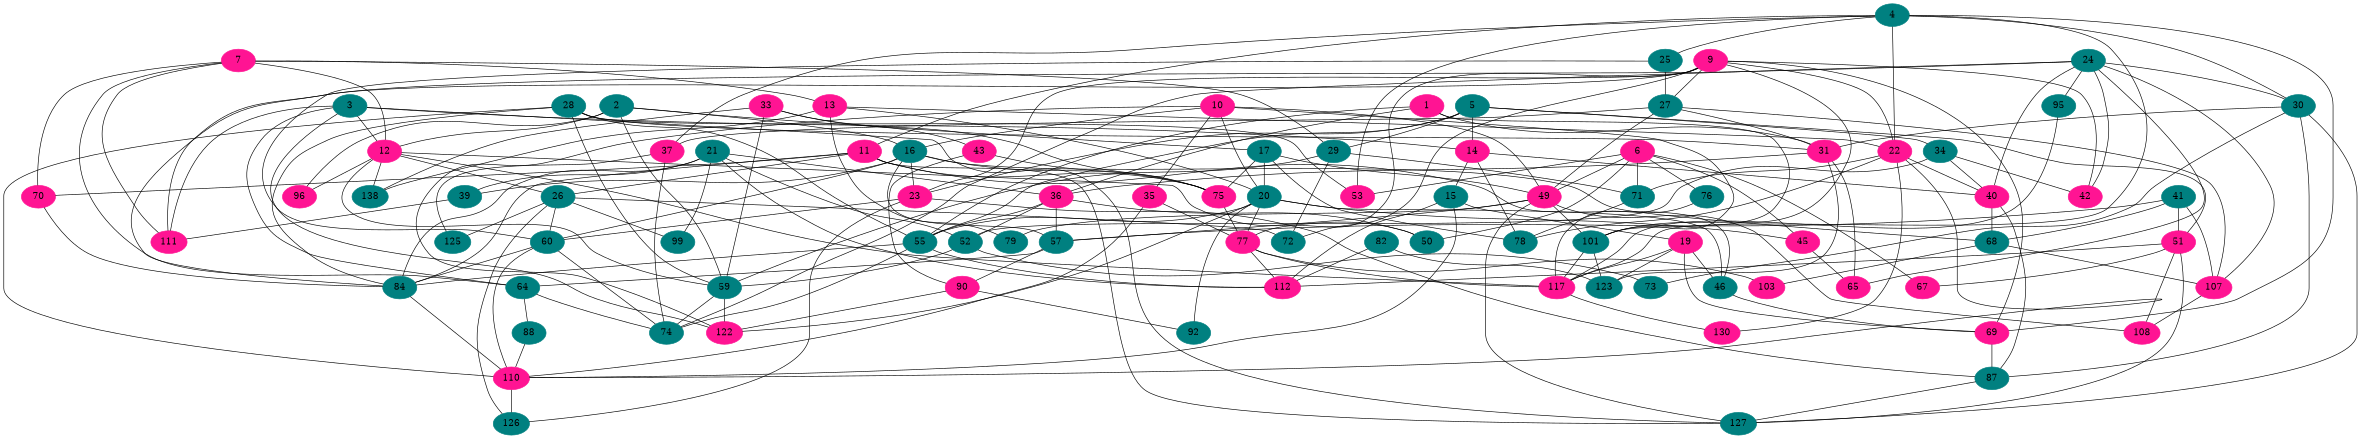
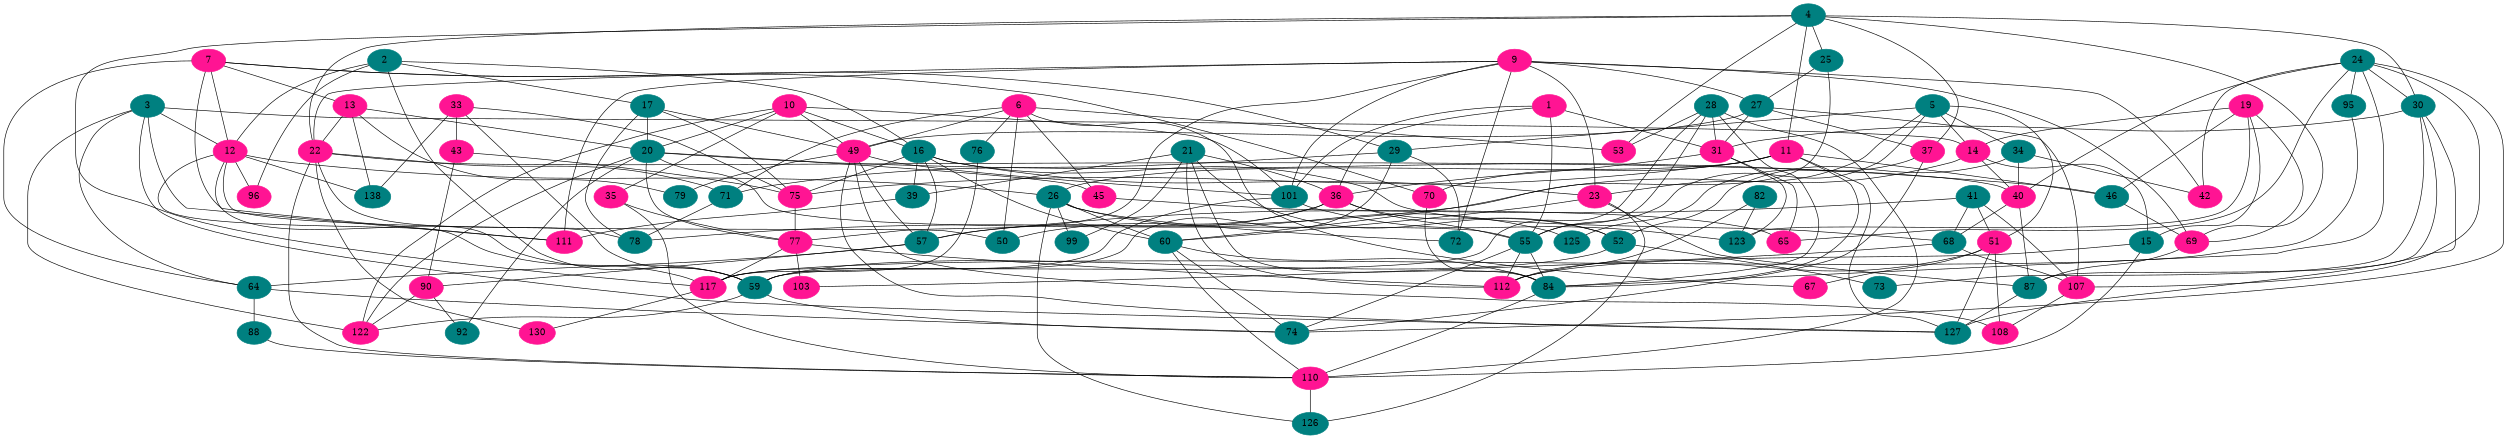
(1647, 258) -> (2107, 121)
